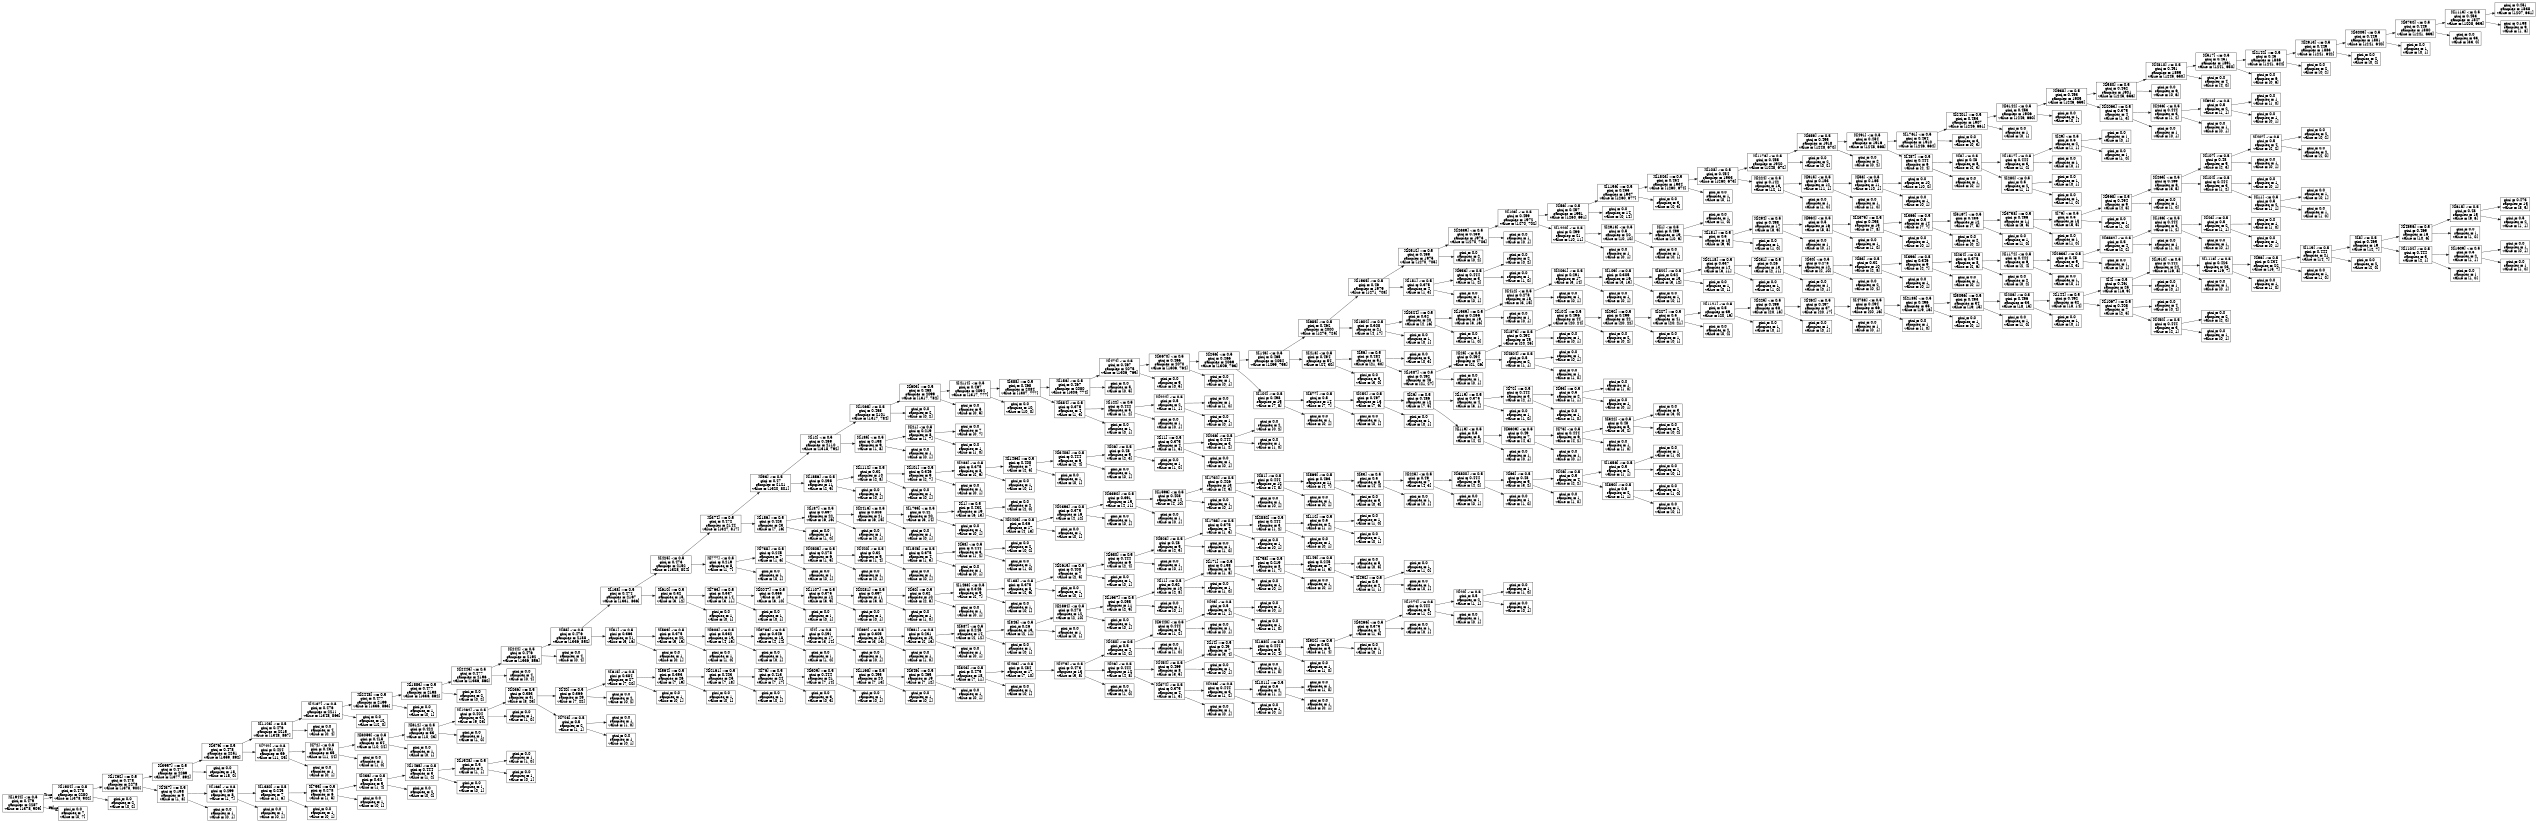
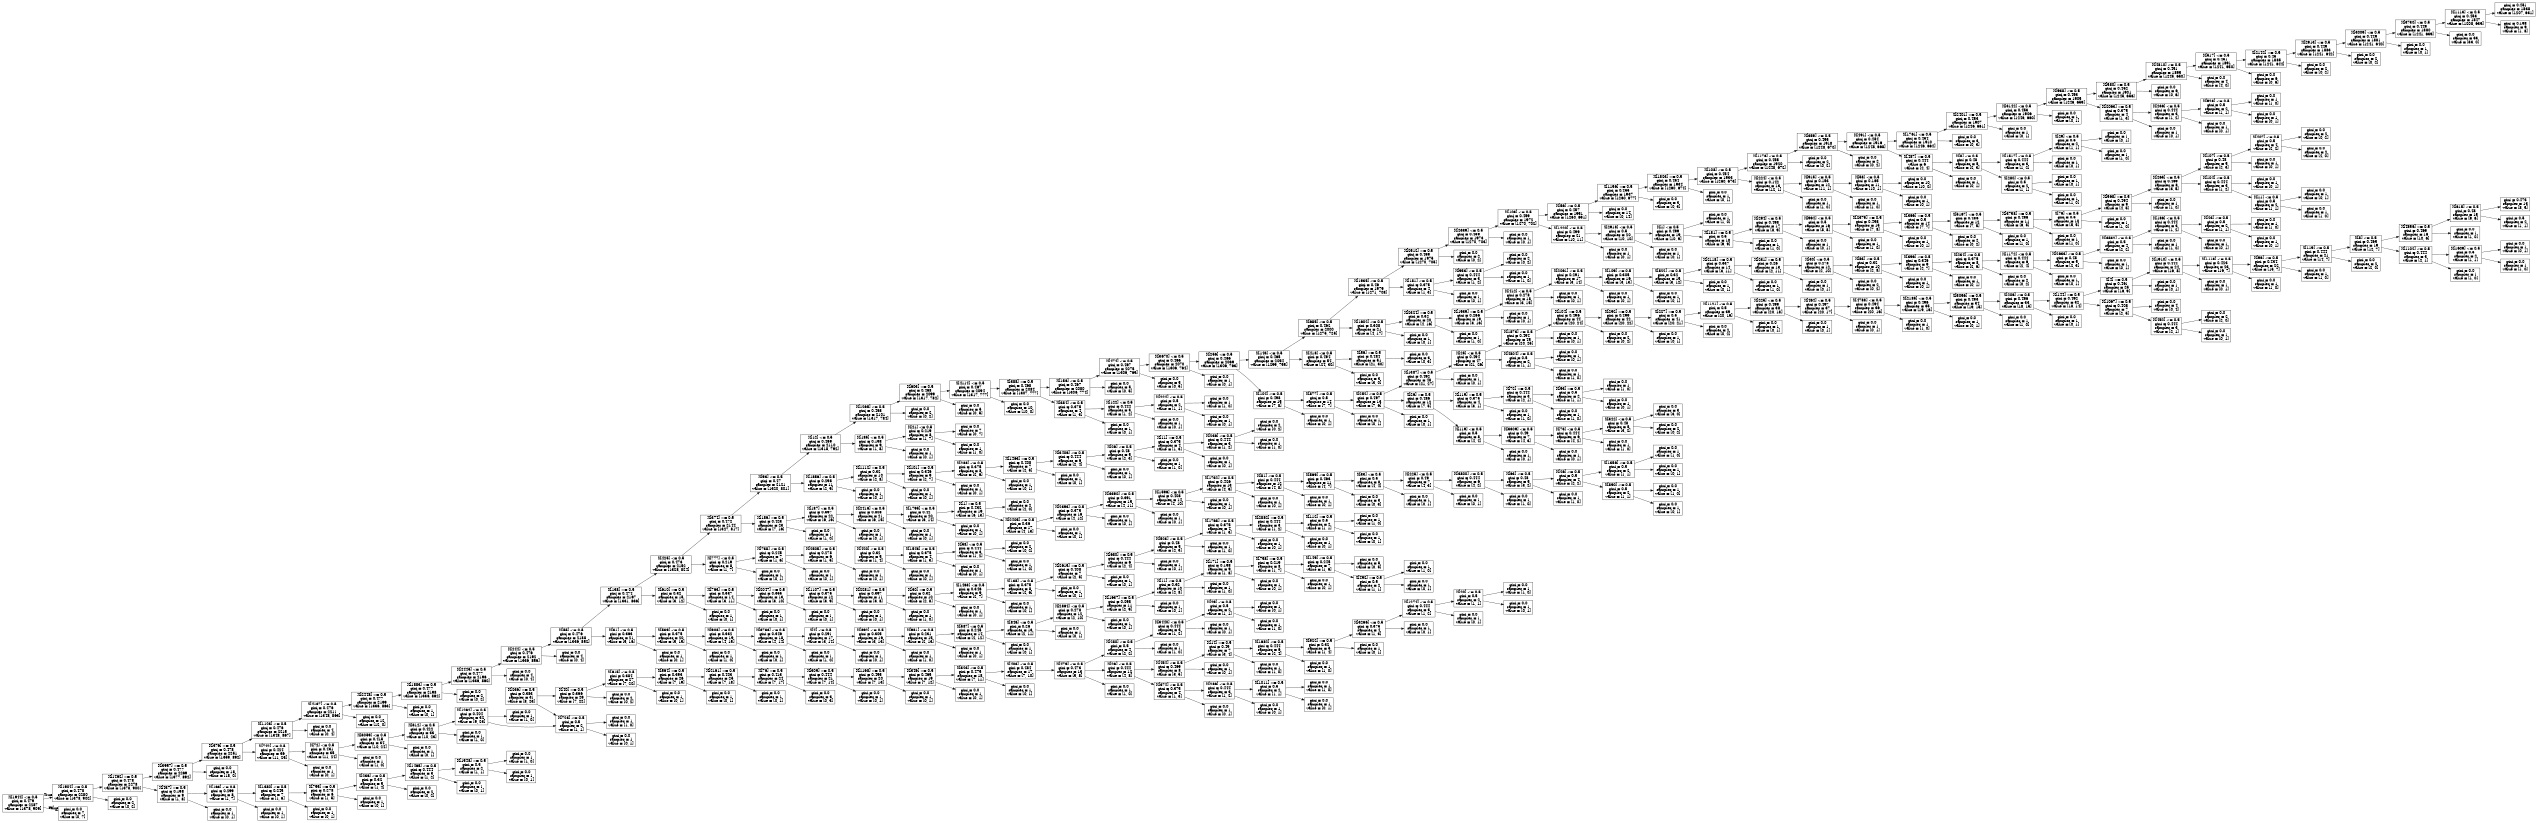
(1917, 163) -> (1917, 163)
(1392, 368) -> (1392, 390)
(845, 555) -> none
(771, 596) -> (771, 596)
(496, 706) -> (520, 727)
